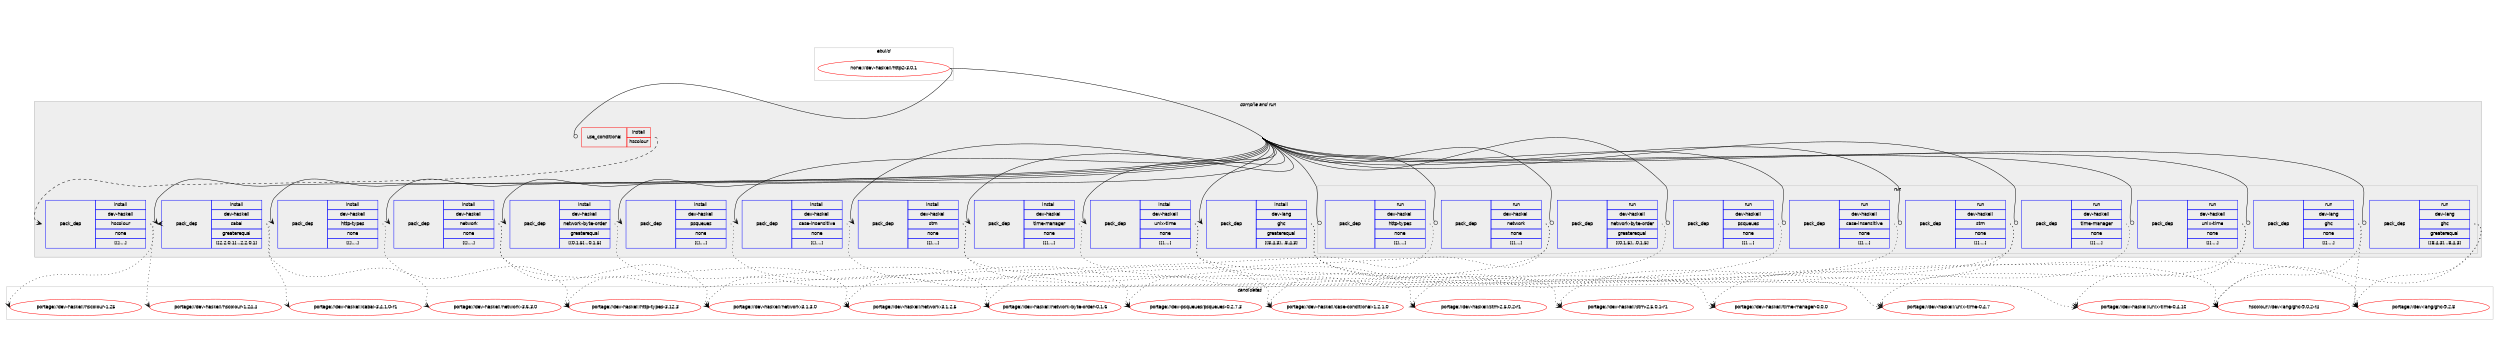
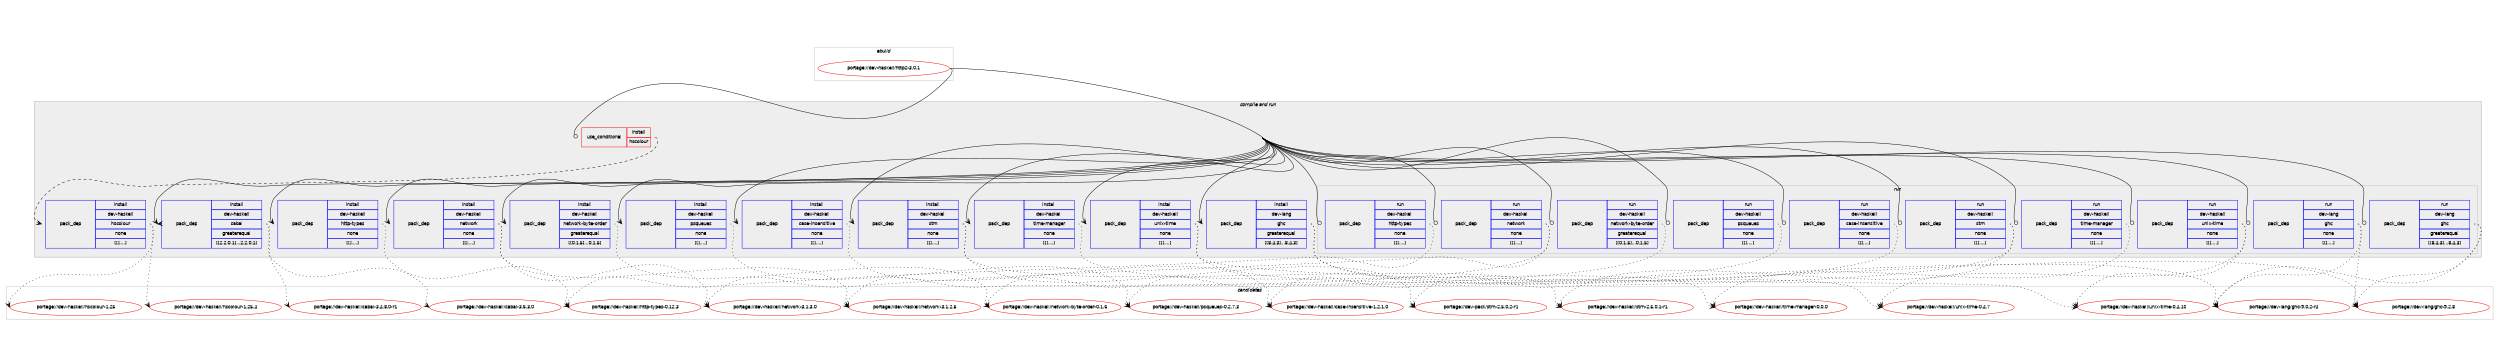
(884, 68) -> (884, 68)
(216, 307) -> (216, 307)
(356, 307) -> (356, 307)
(495, 307) -> (495, 307)
(635, 307) -> (635, 307)
(1196, 307) -> (1196, 307)
(1337, 307) -> (1337, 307)
(1481, 307) -> (1481, 307)
(2284, 307) -> (2284, 307)
